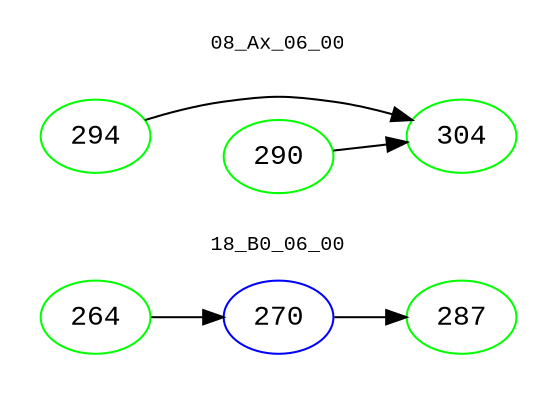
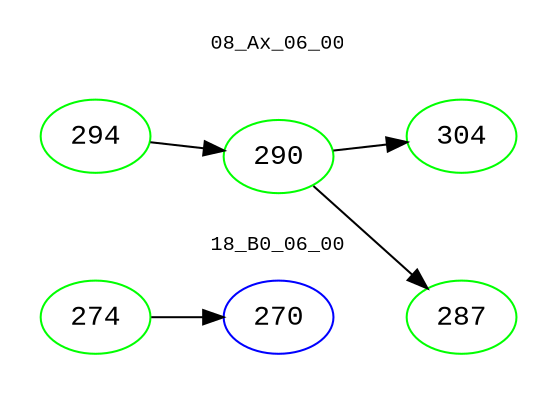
(268, 97) -> (177, 145)
(96, 317) -> (96, 317)
(360, 317) -> (373, 239)
